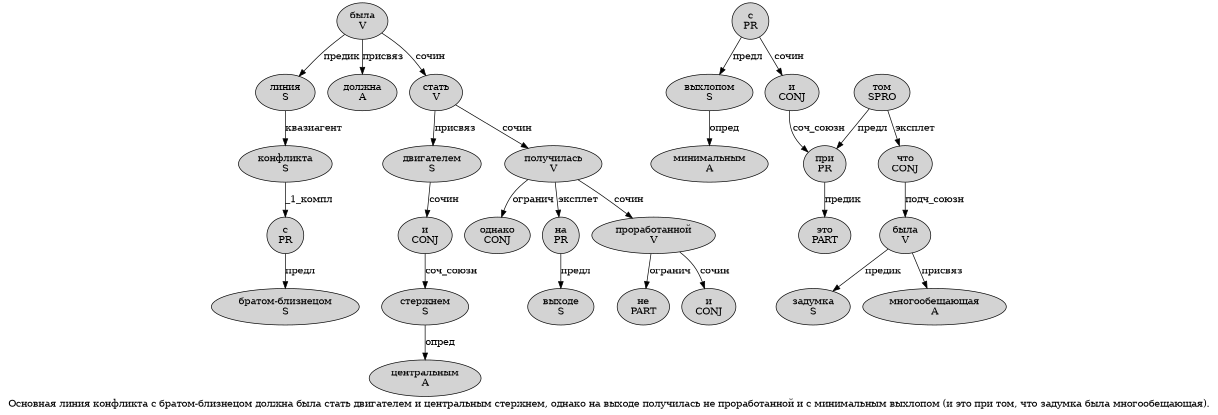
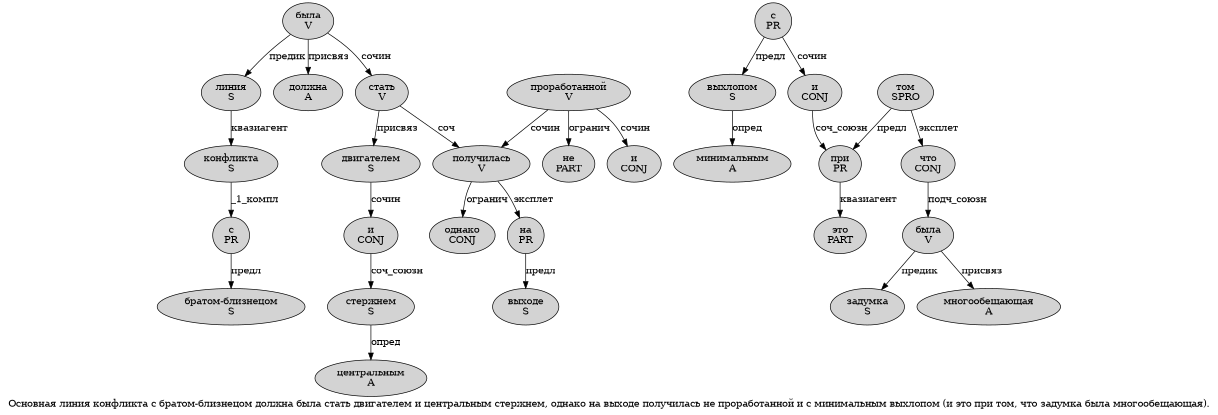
(517, 128) -> (446, 128)
(603, 196) -> (528, 126)
(843, 200) -> (868, 200)
